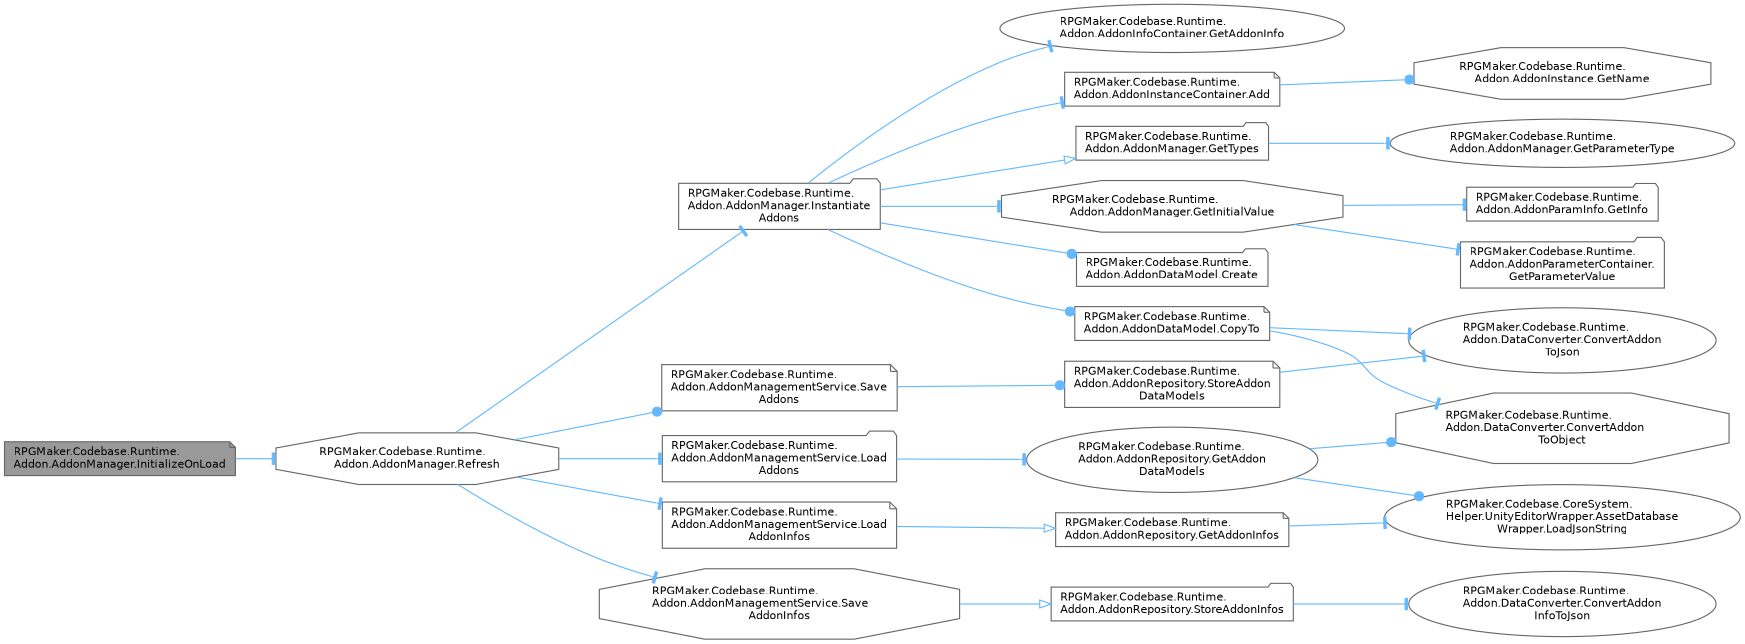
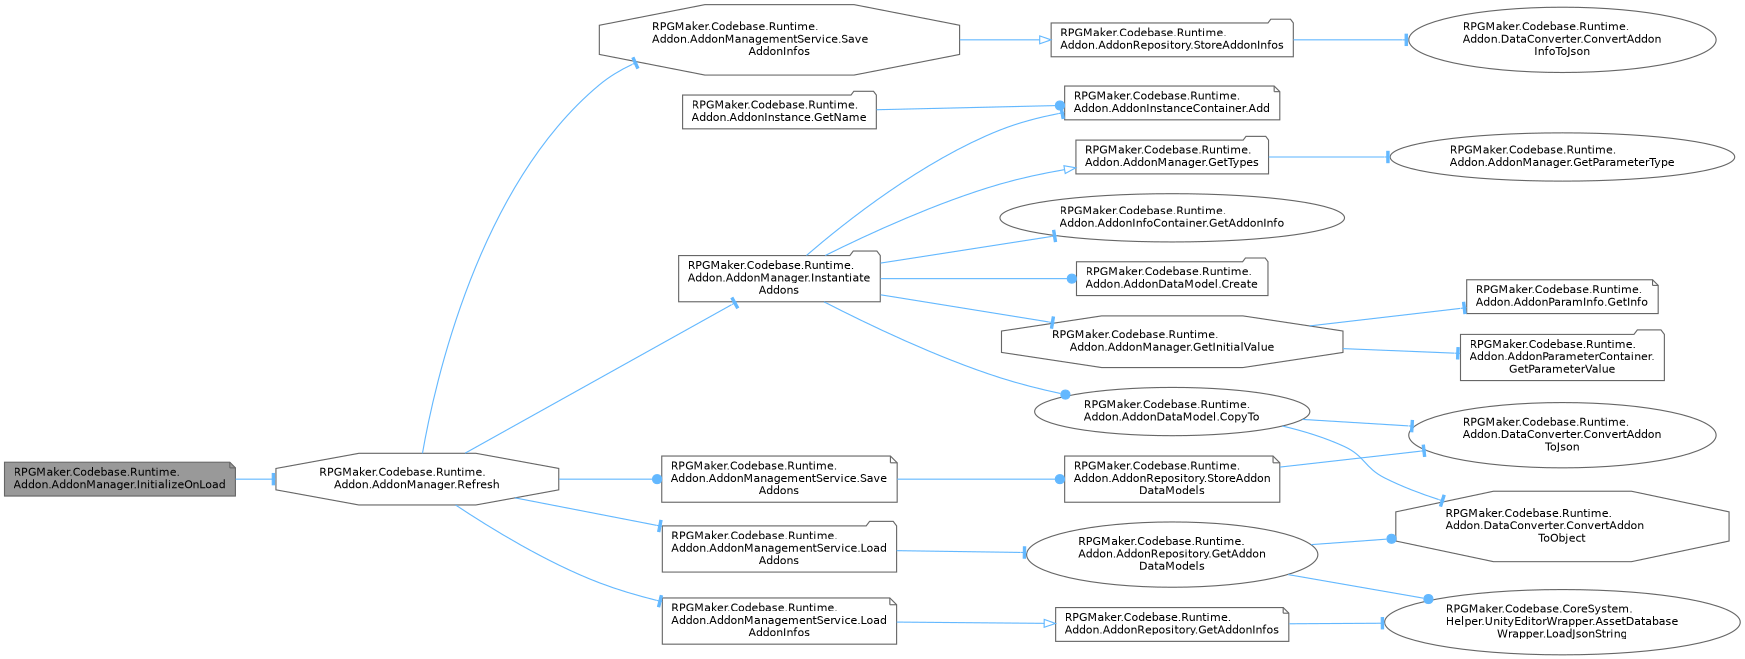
(1562, 73) -> (779, 112)
(1342, 82) -> (966, 108)
(1562, 204) -> (1562, 297)
(1172, 324) -> (1172, 412)
